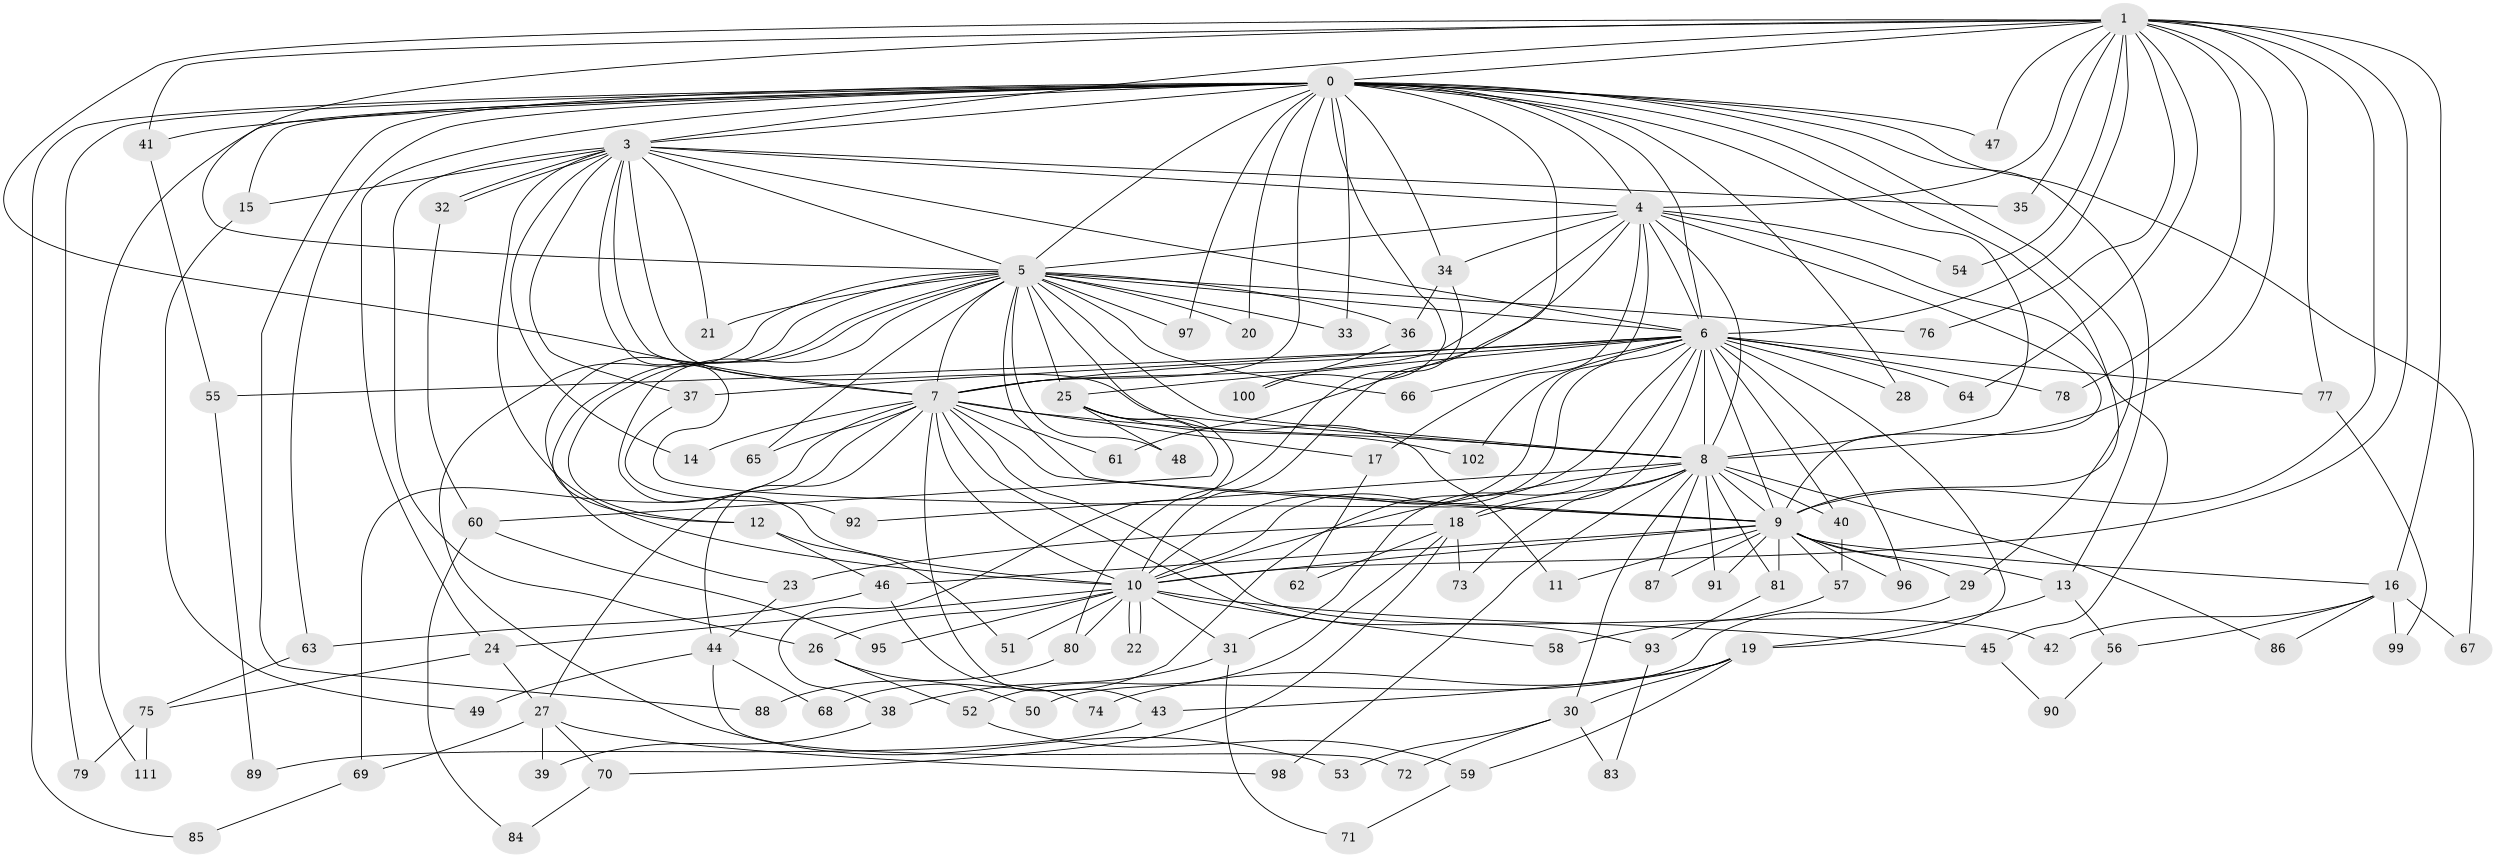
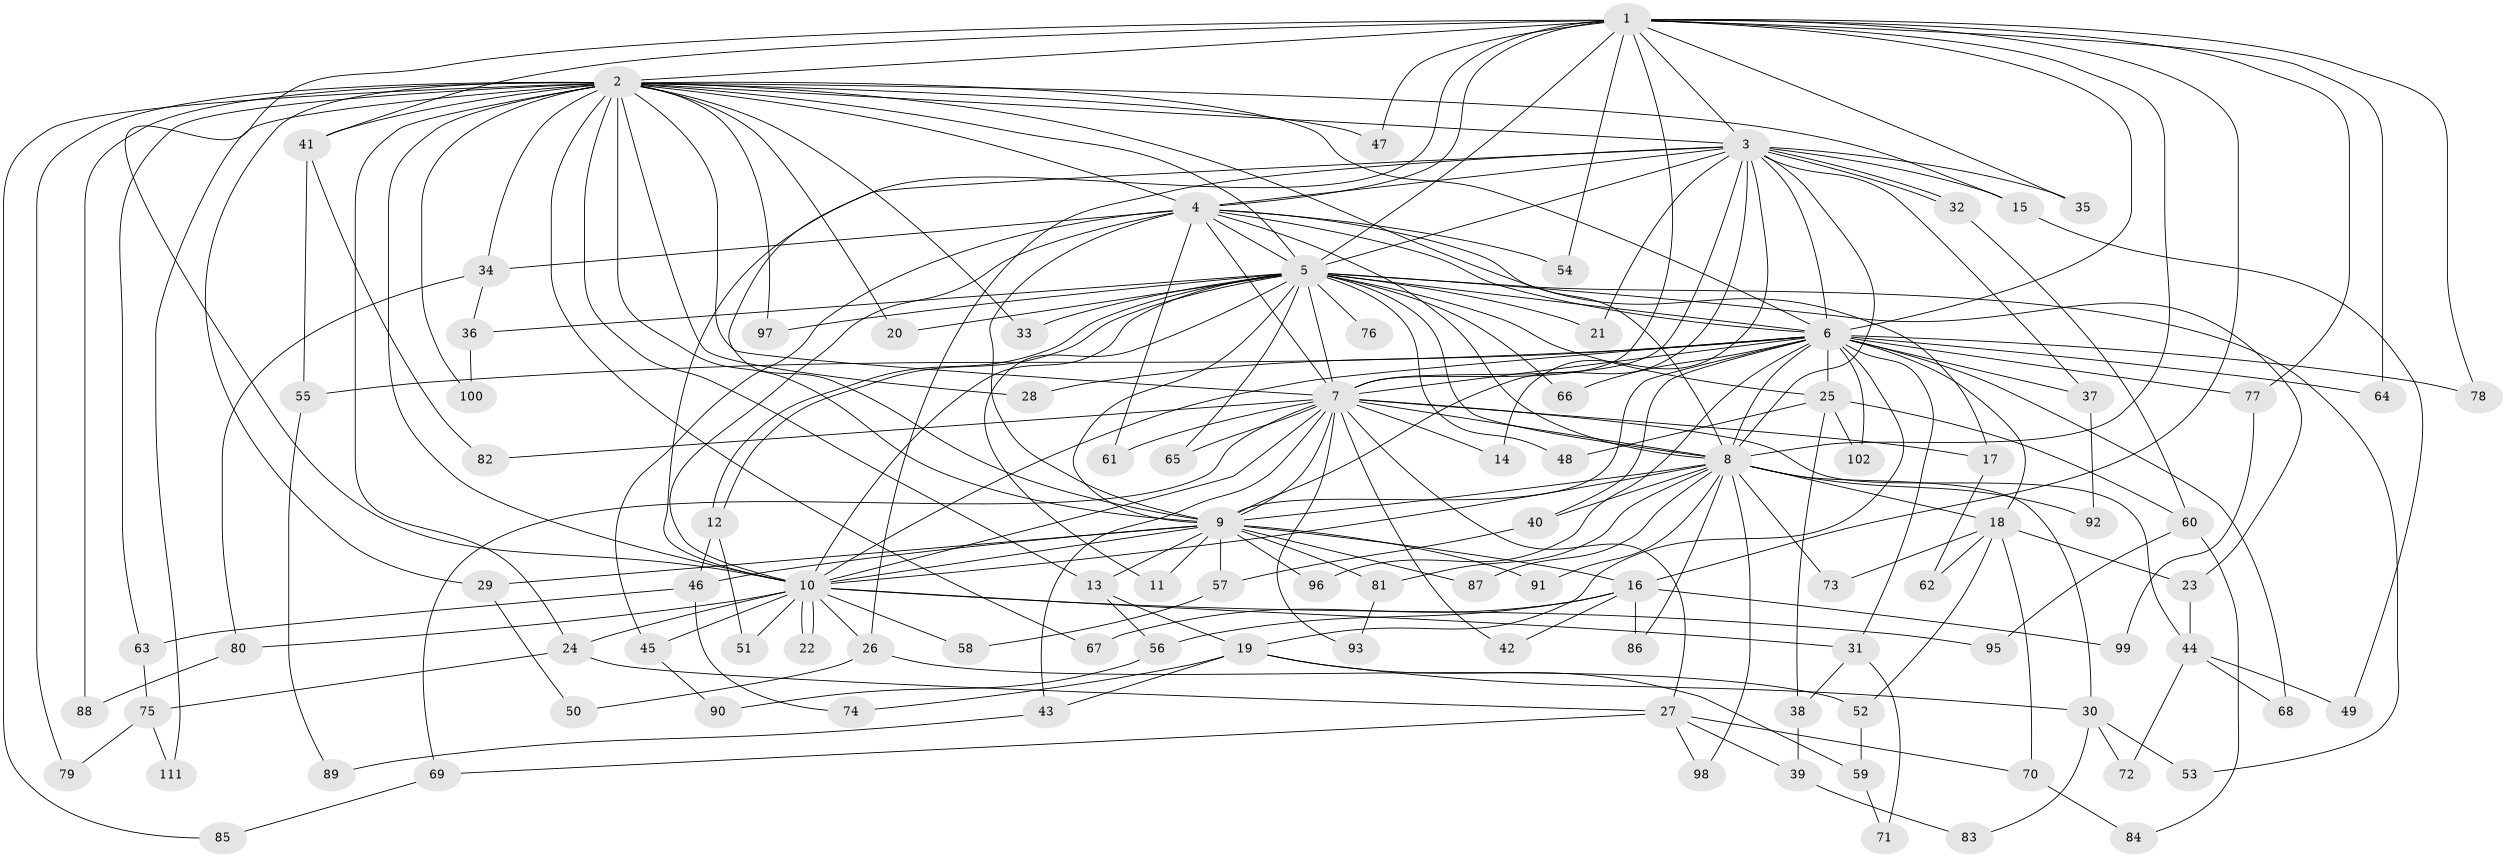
(1331, 82) -> (618, 82)
(2144, 235) -> none
none -> (486, 460)
(1634, 708) -> (1882, 810)
